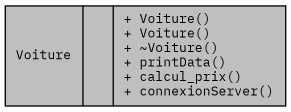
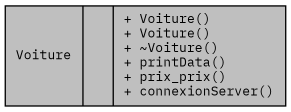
(184, 77) -> (176, 77)
